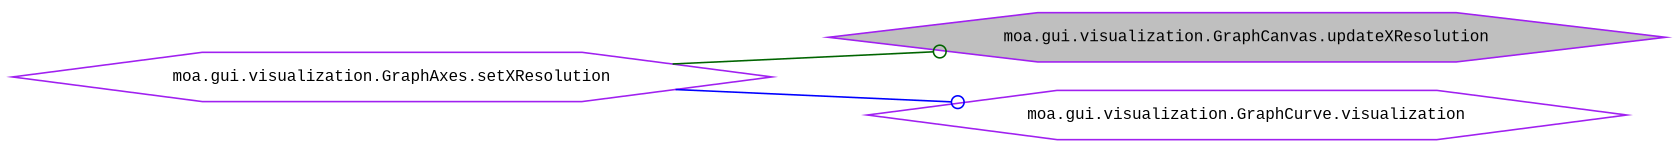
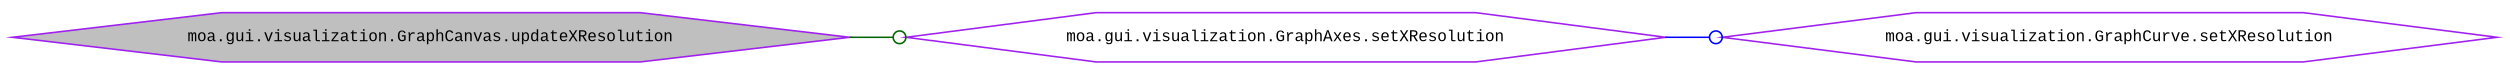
(803, 58) -> (871, 37)
(1247, 115) -> (2110, 37)
